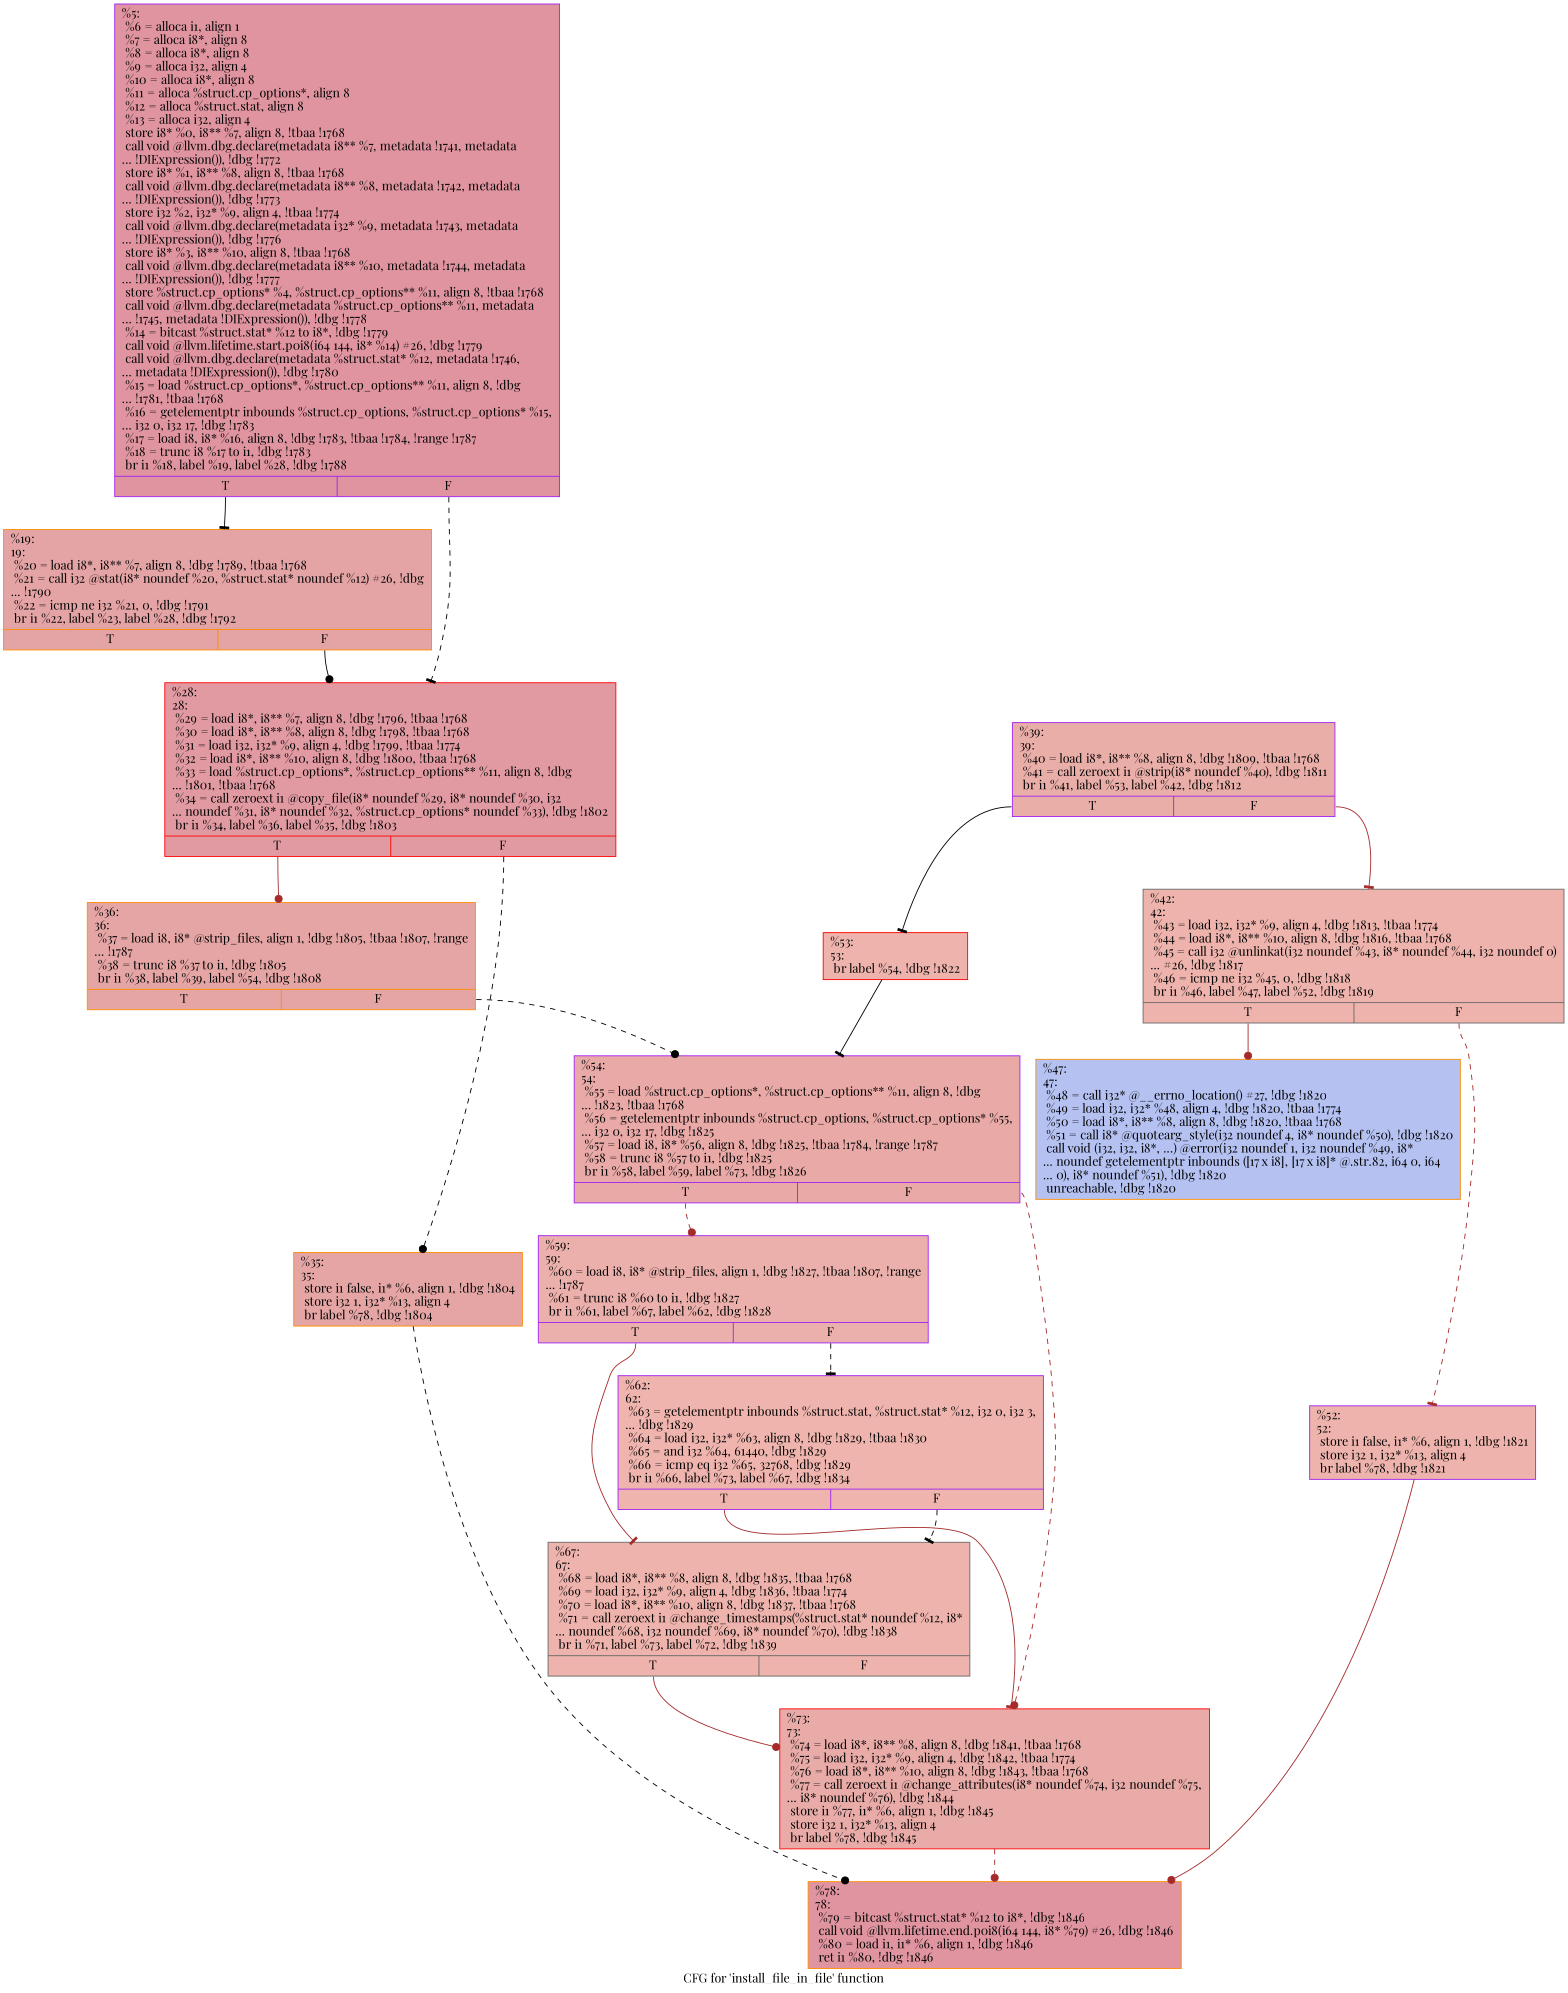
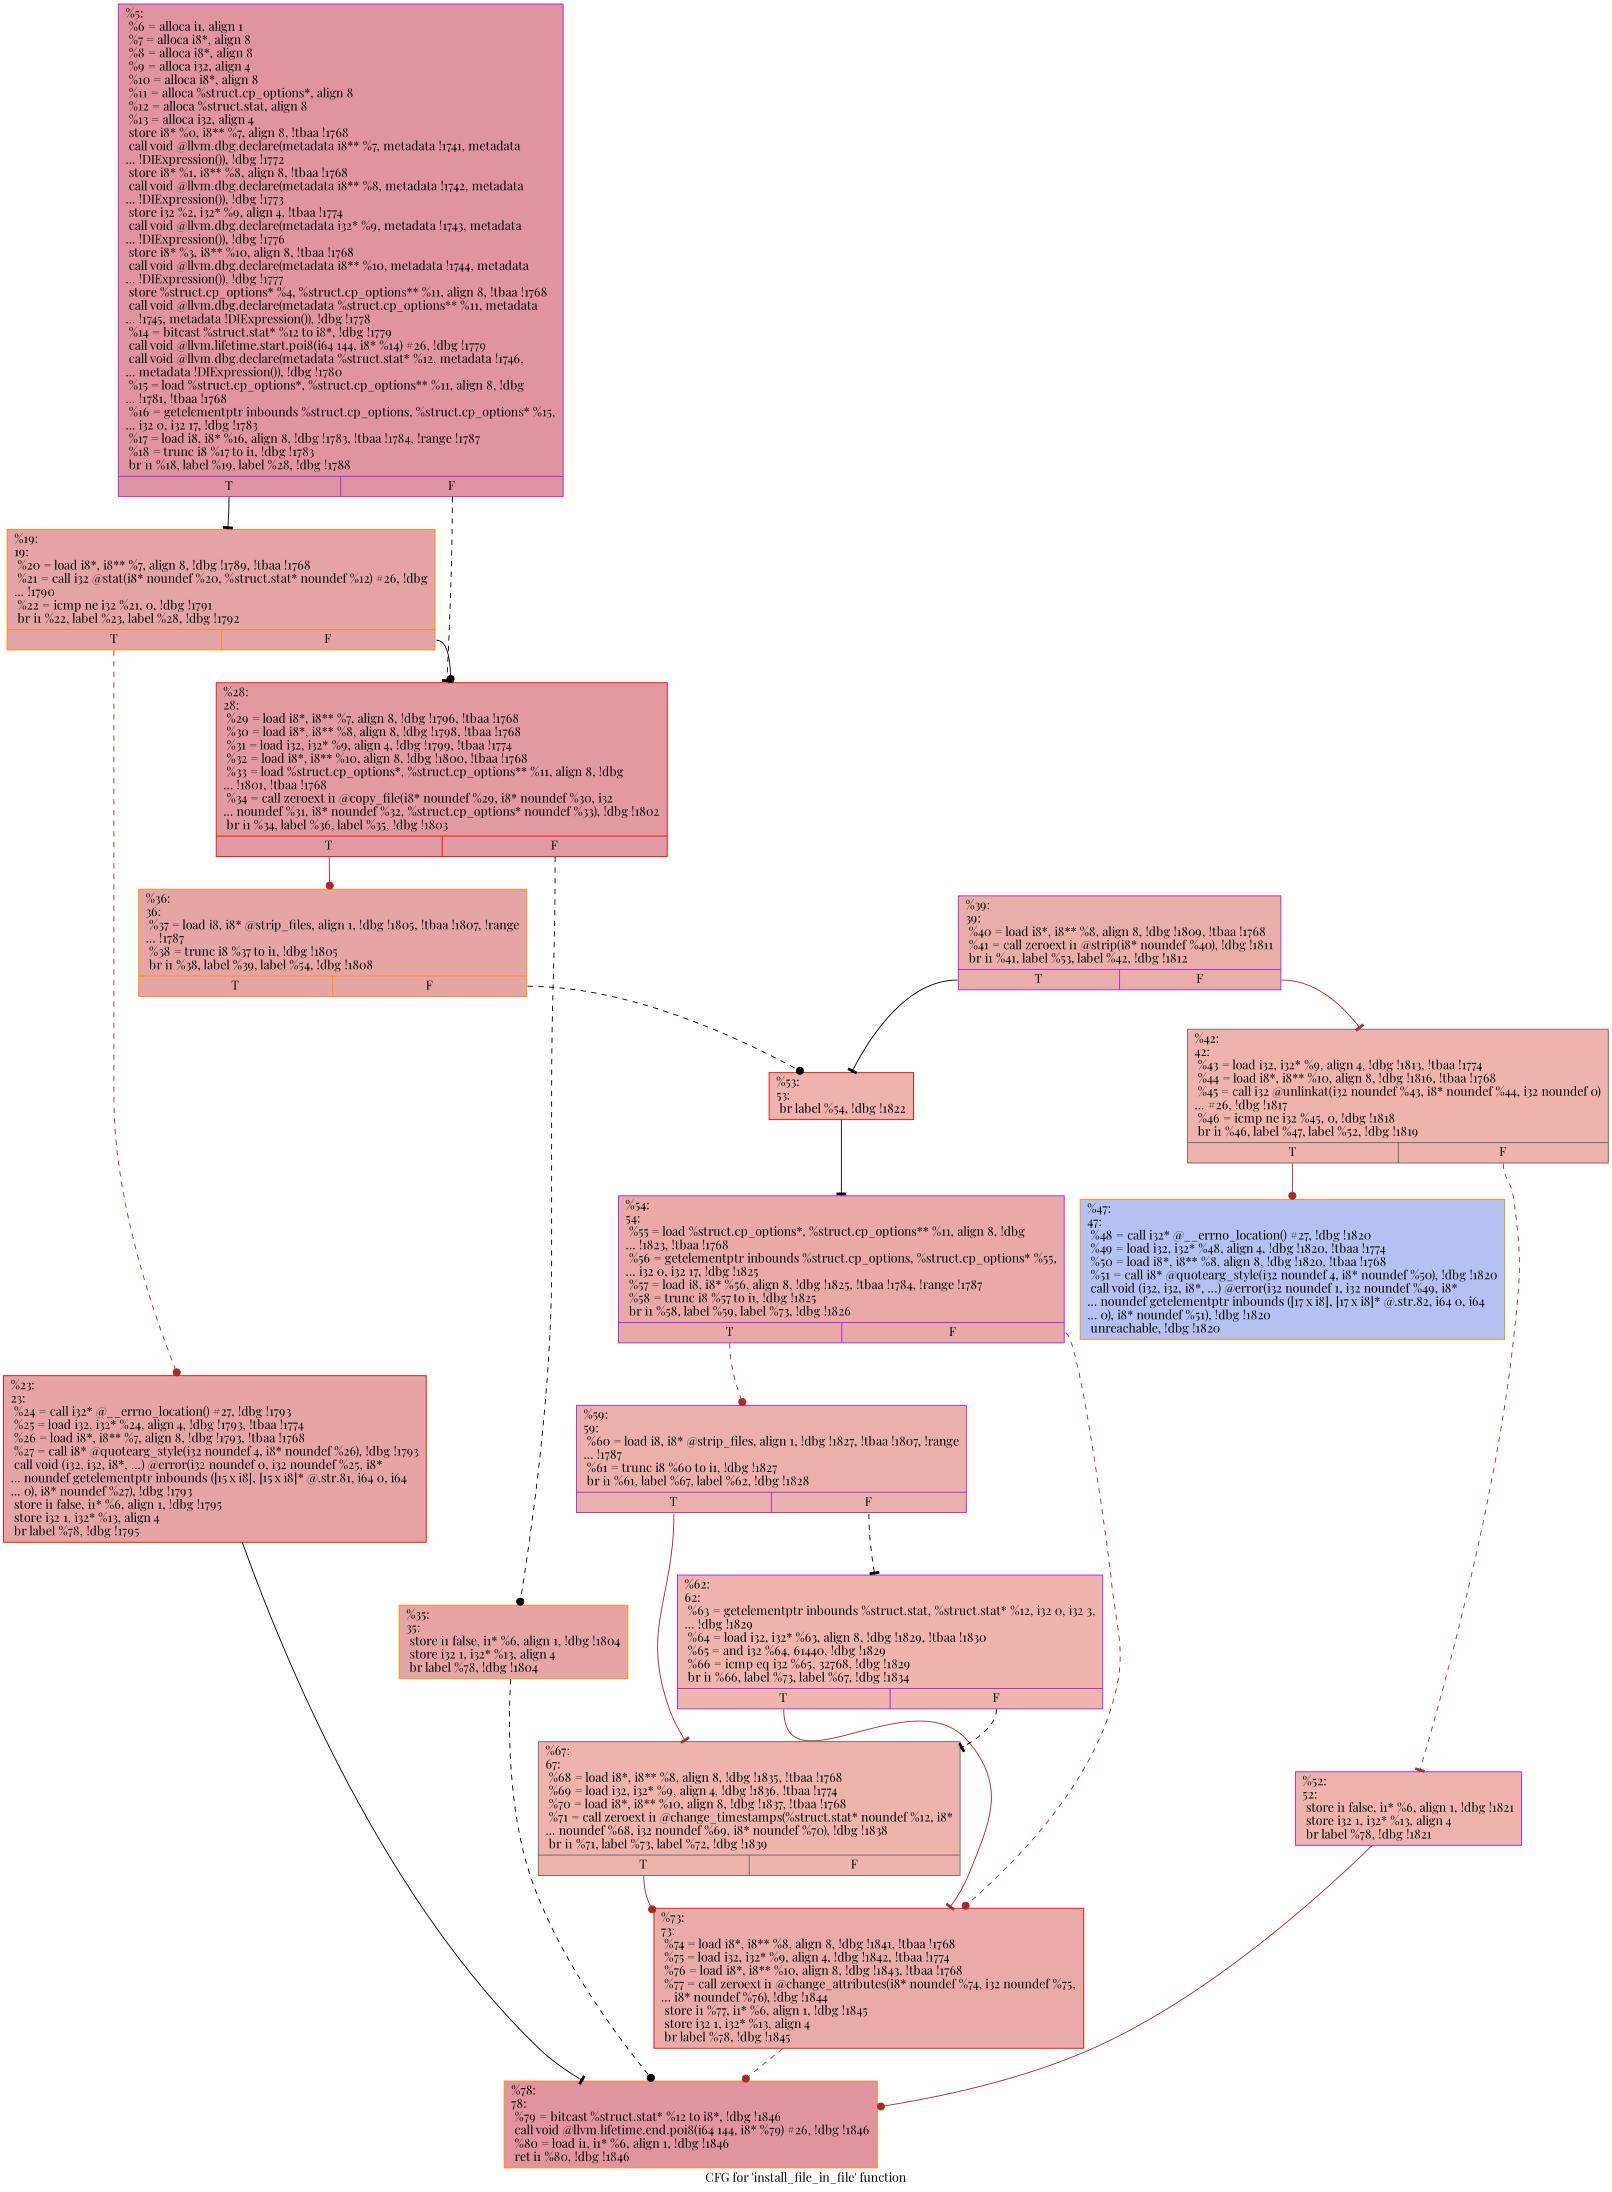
(577, 1015) -> (667, 1012)
none -> (215, 1459)
